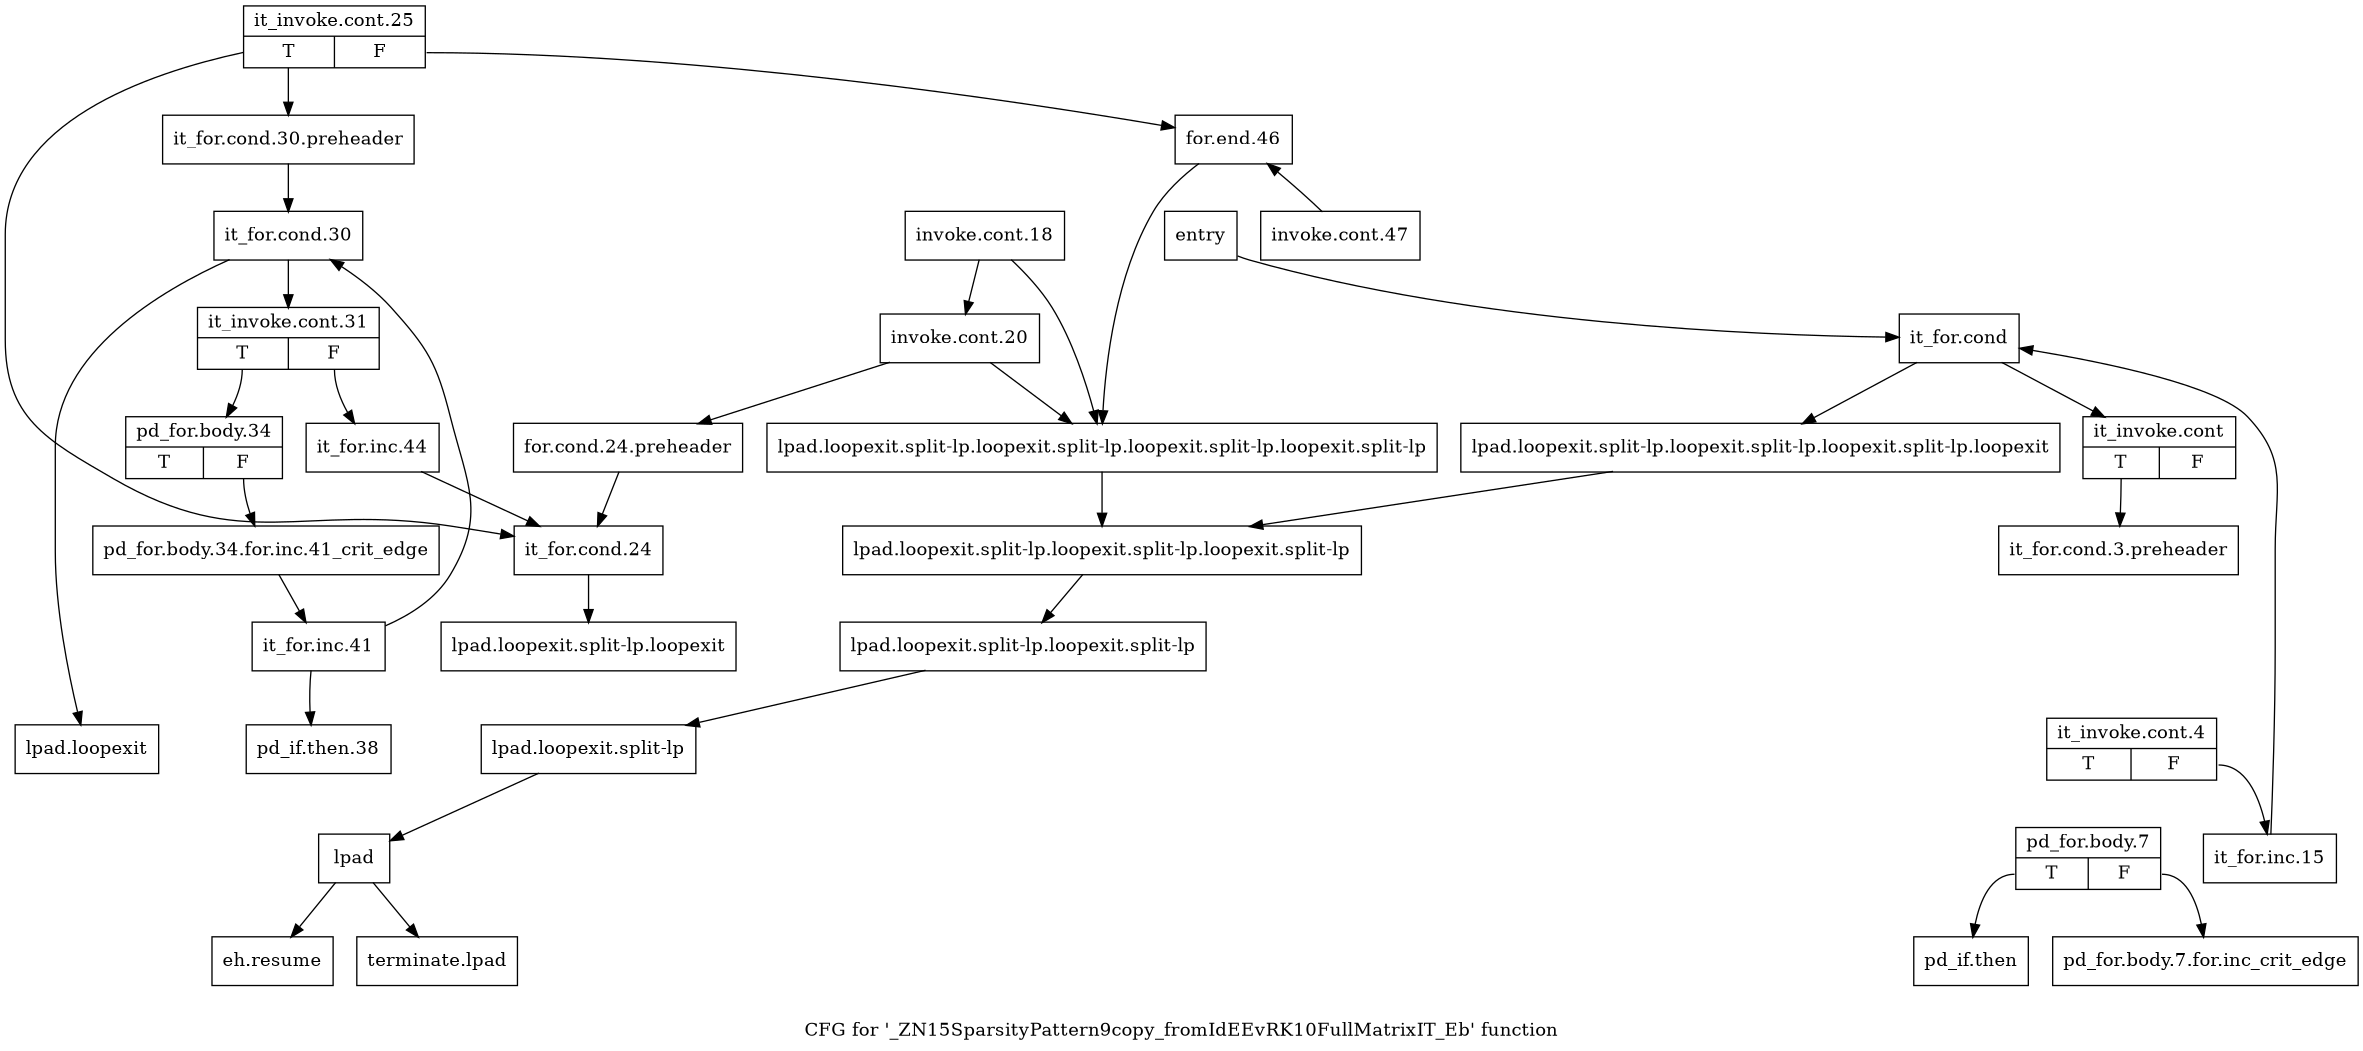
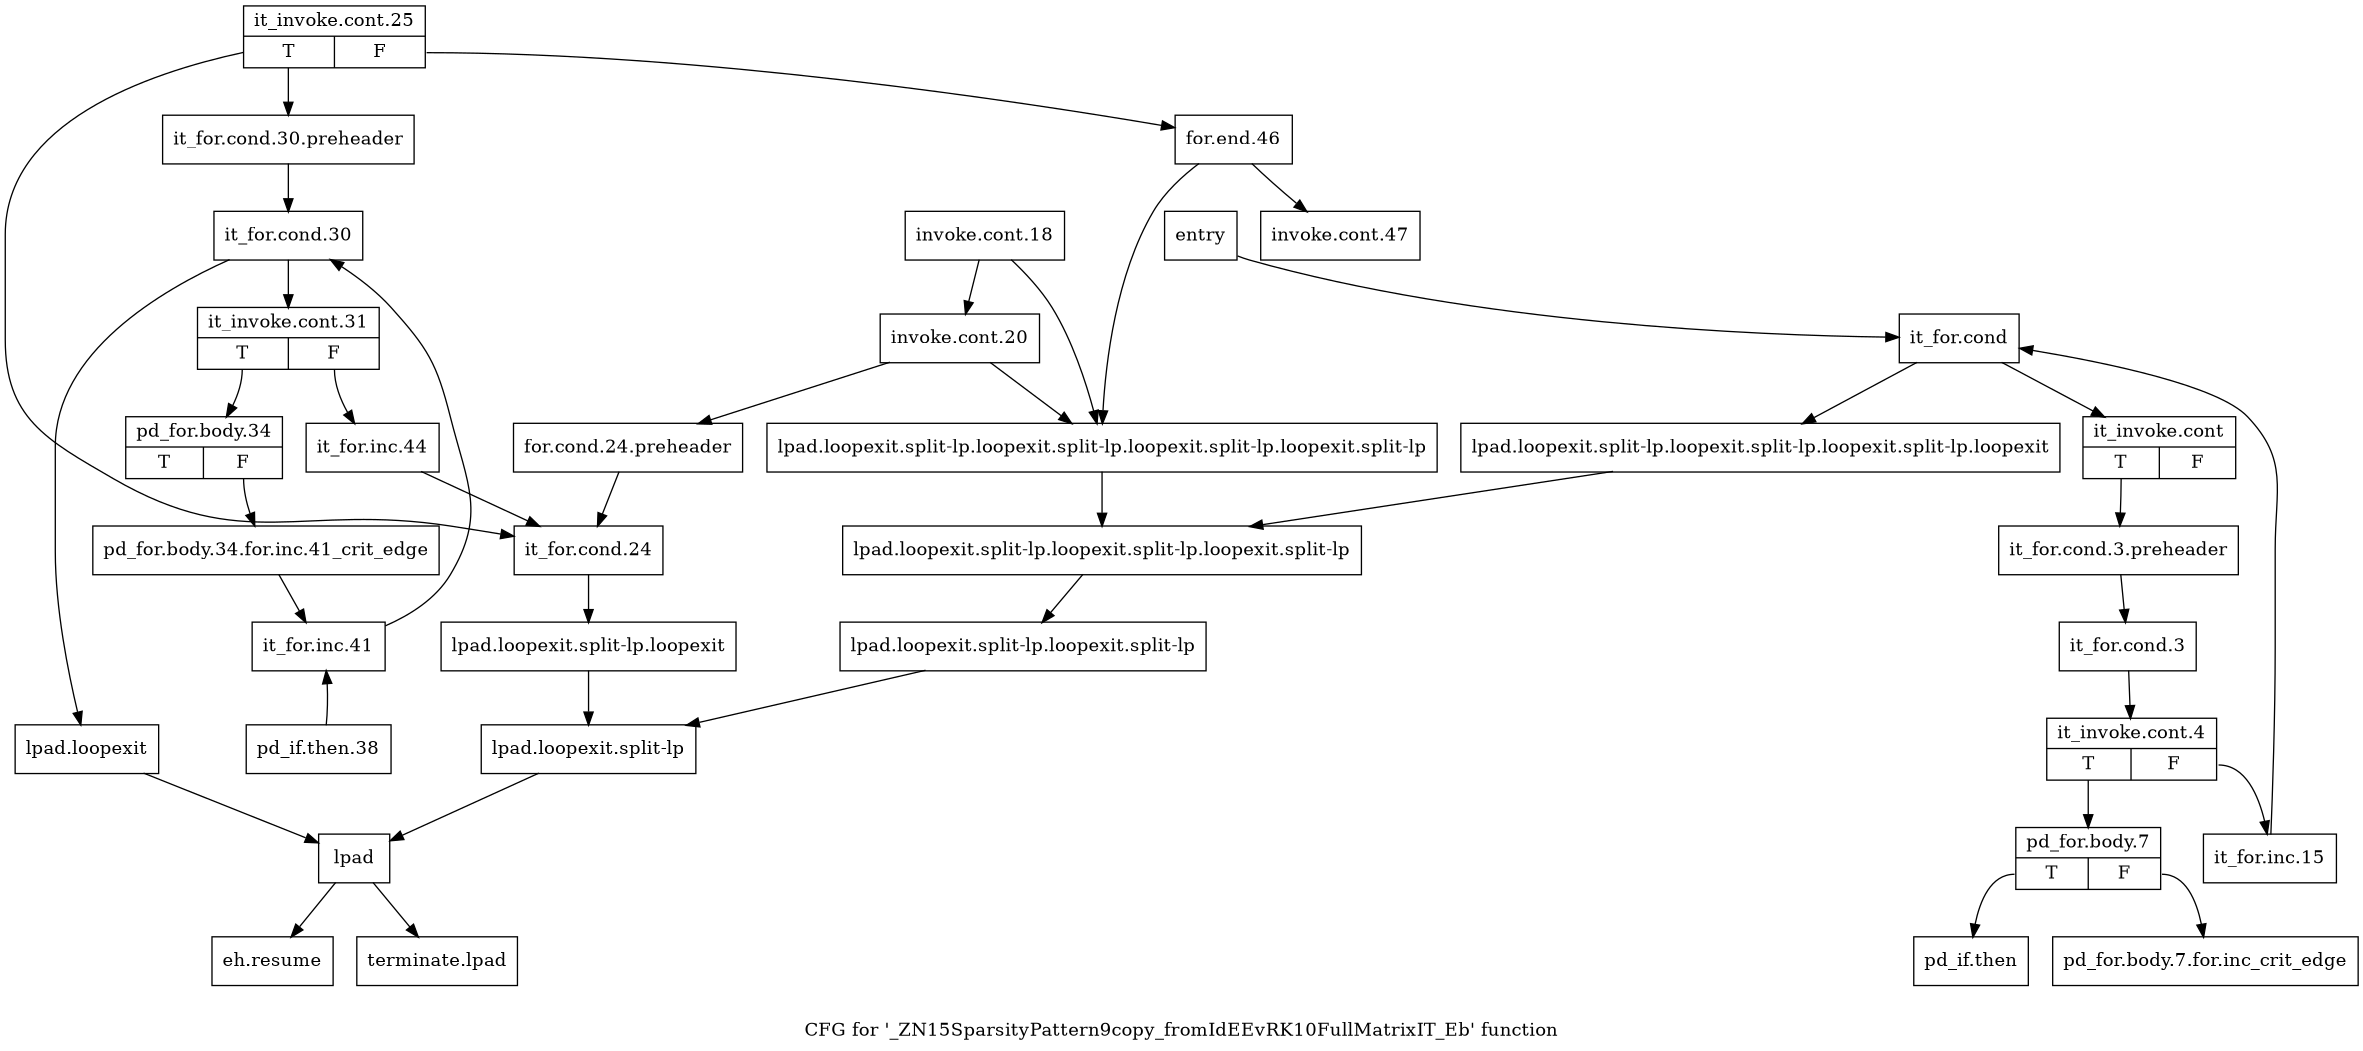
(1301, 192) -> (1274, 184)
none -> (2128, 646)
(310, 691) -> (327, 704)
none -> (589, 691)
none -> (2088, 797)
none -> (225, 805)
